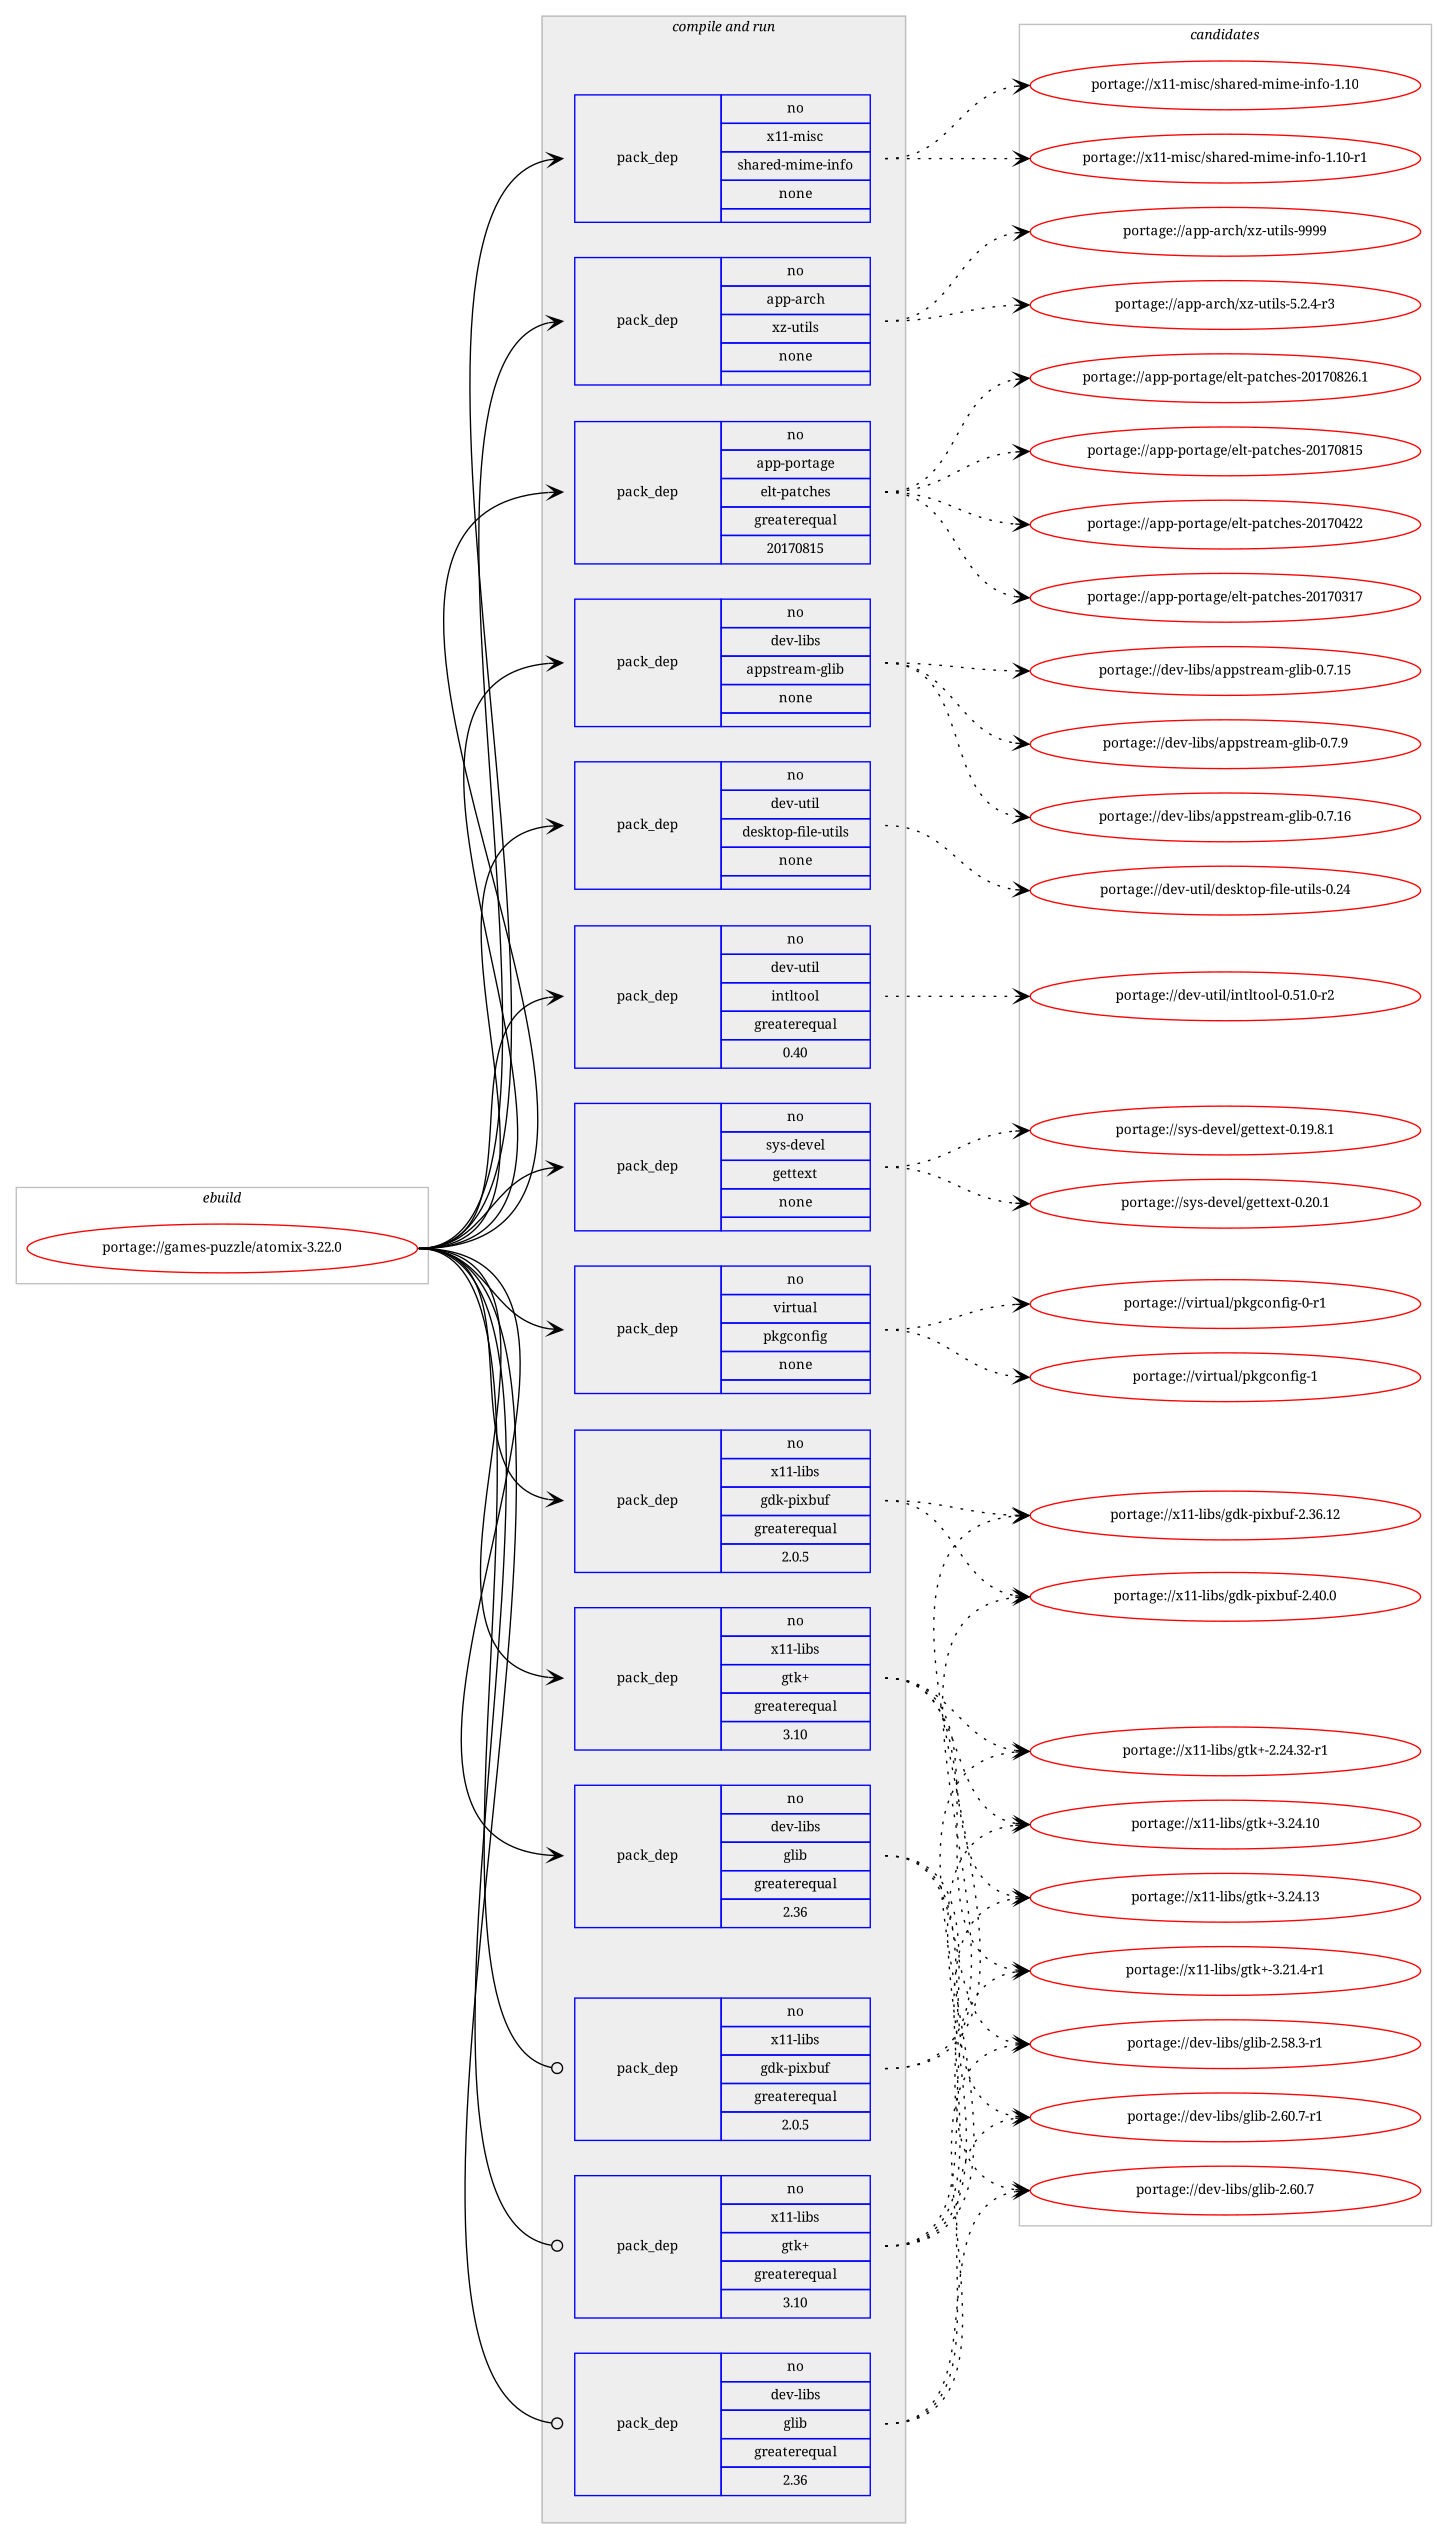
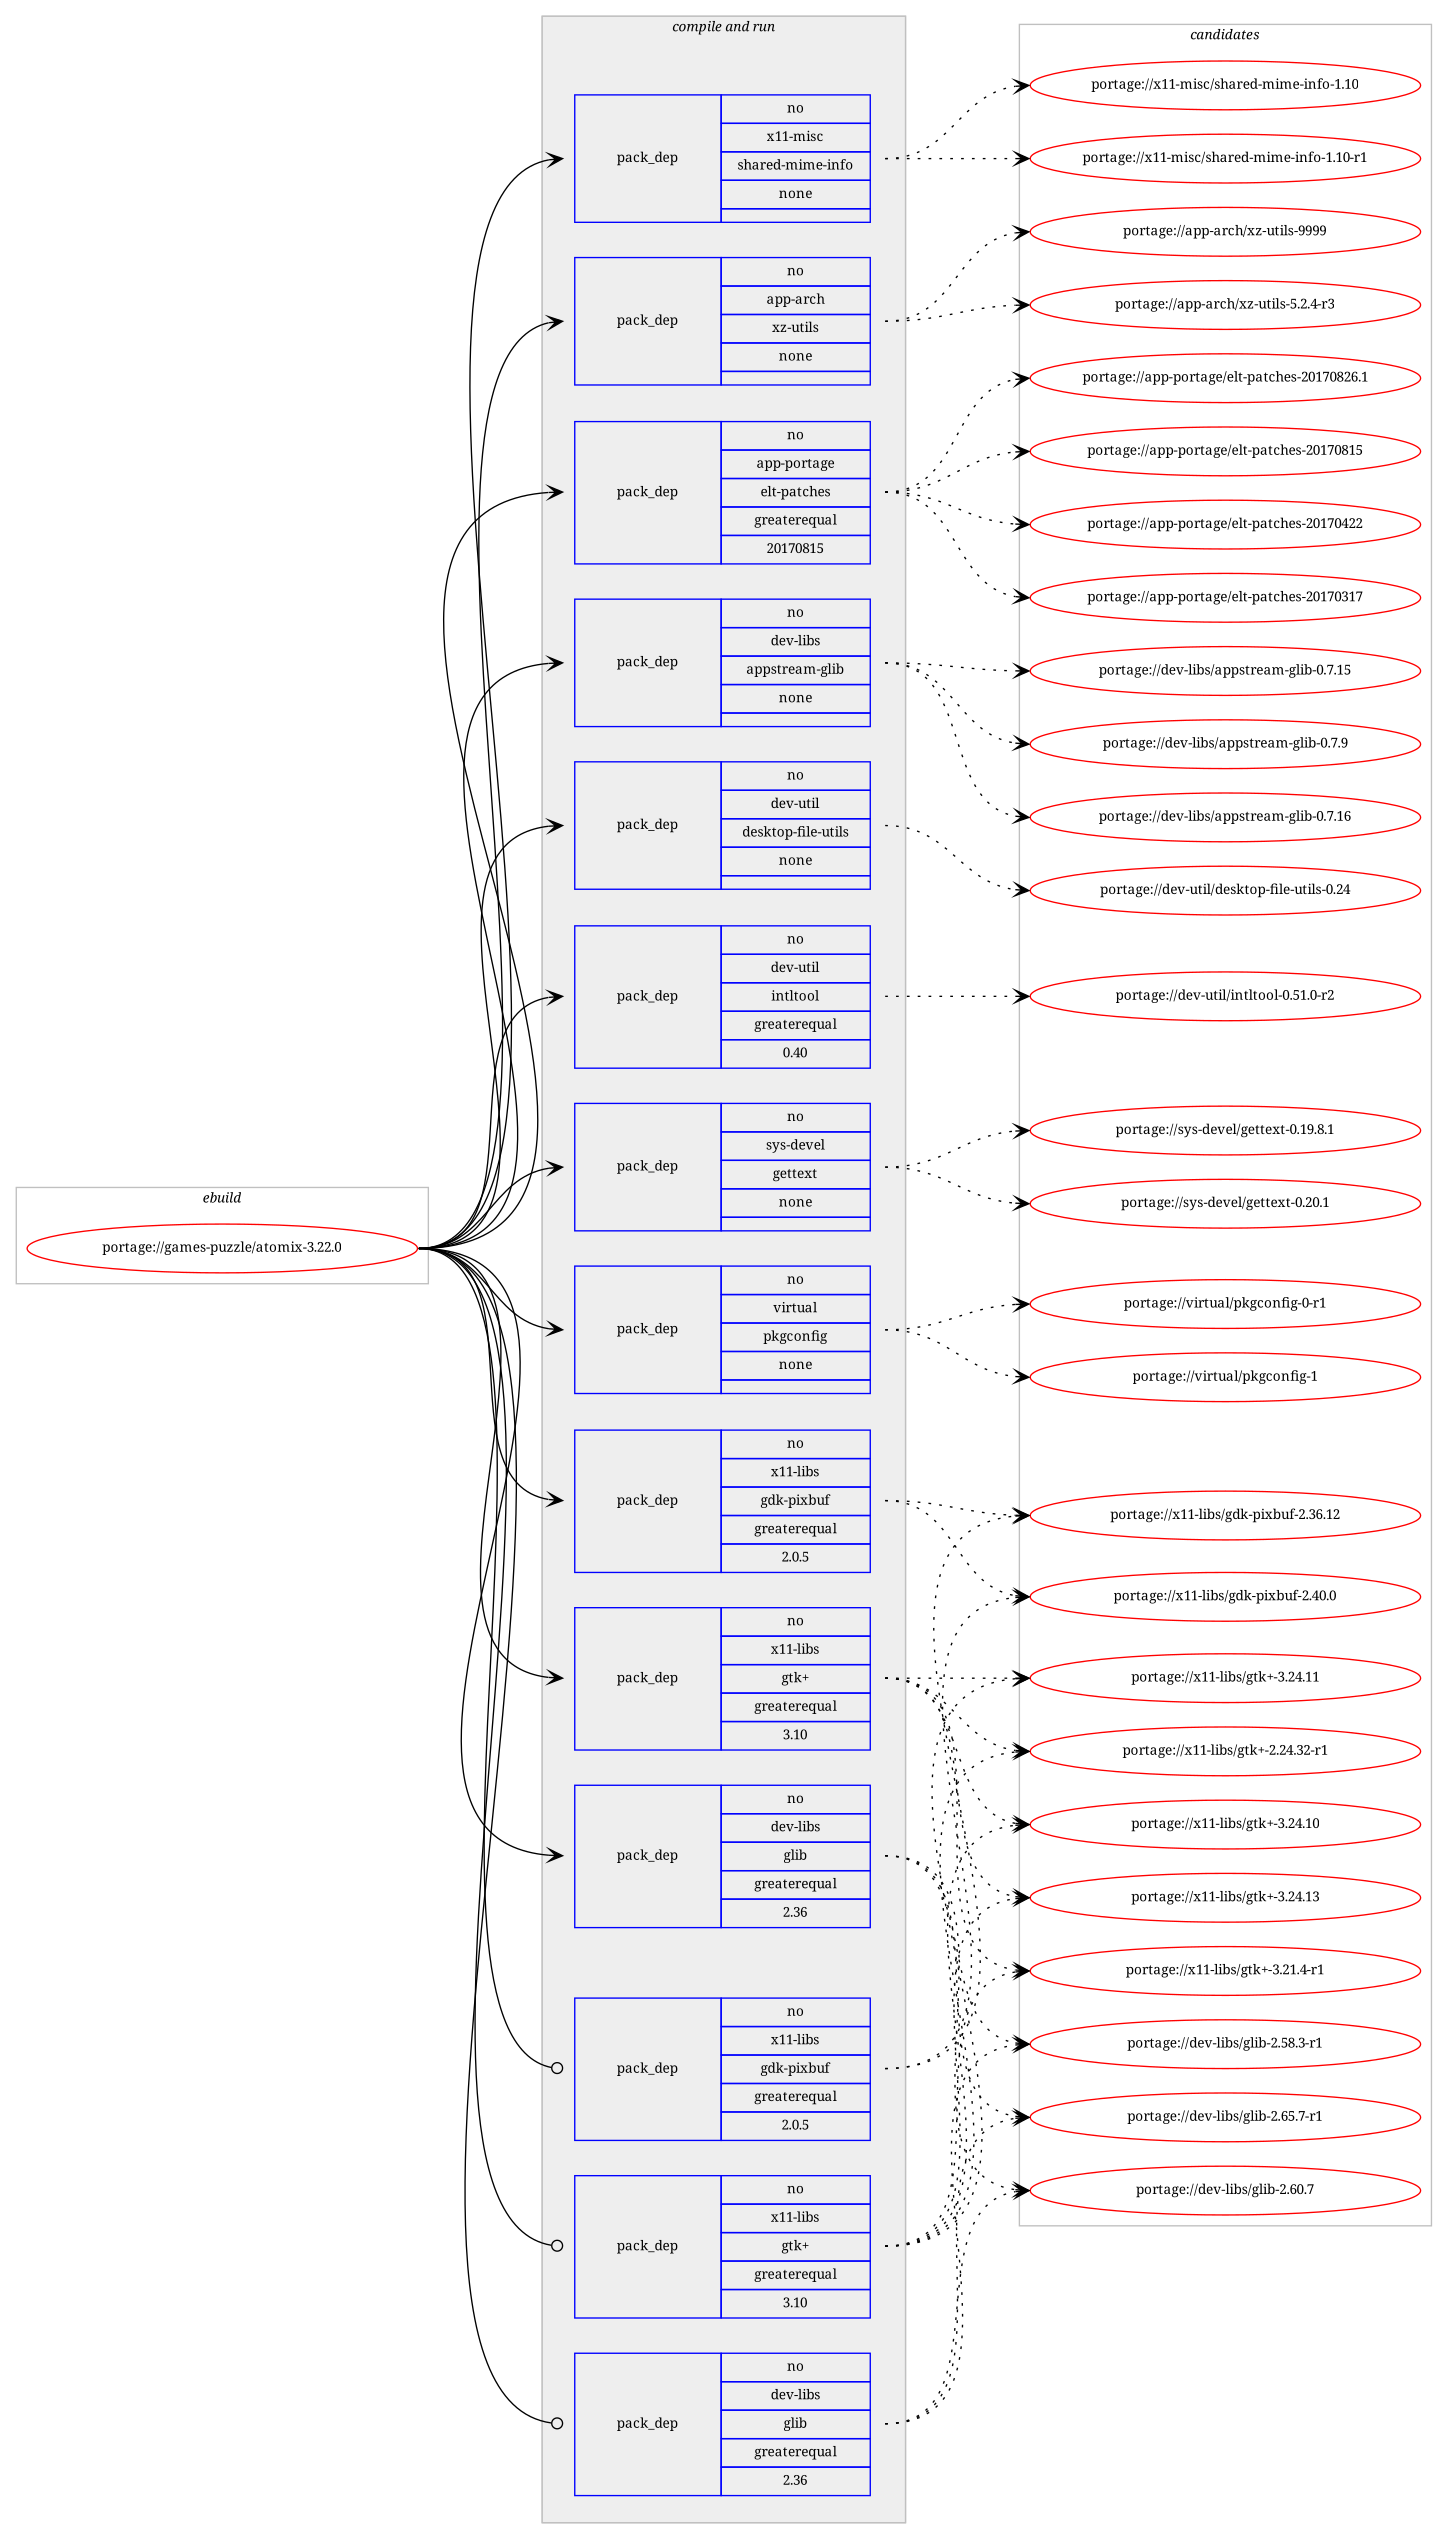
none -> (1225, 1678)
(1225, 2117) -> (1225, 2117)
